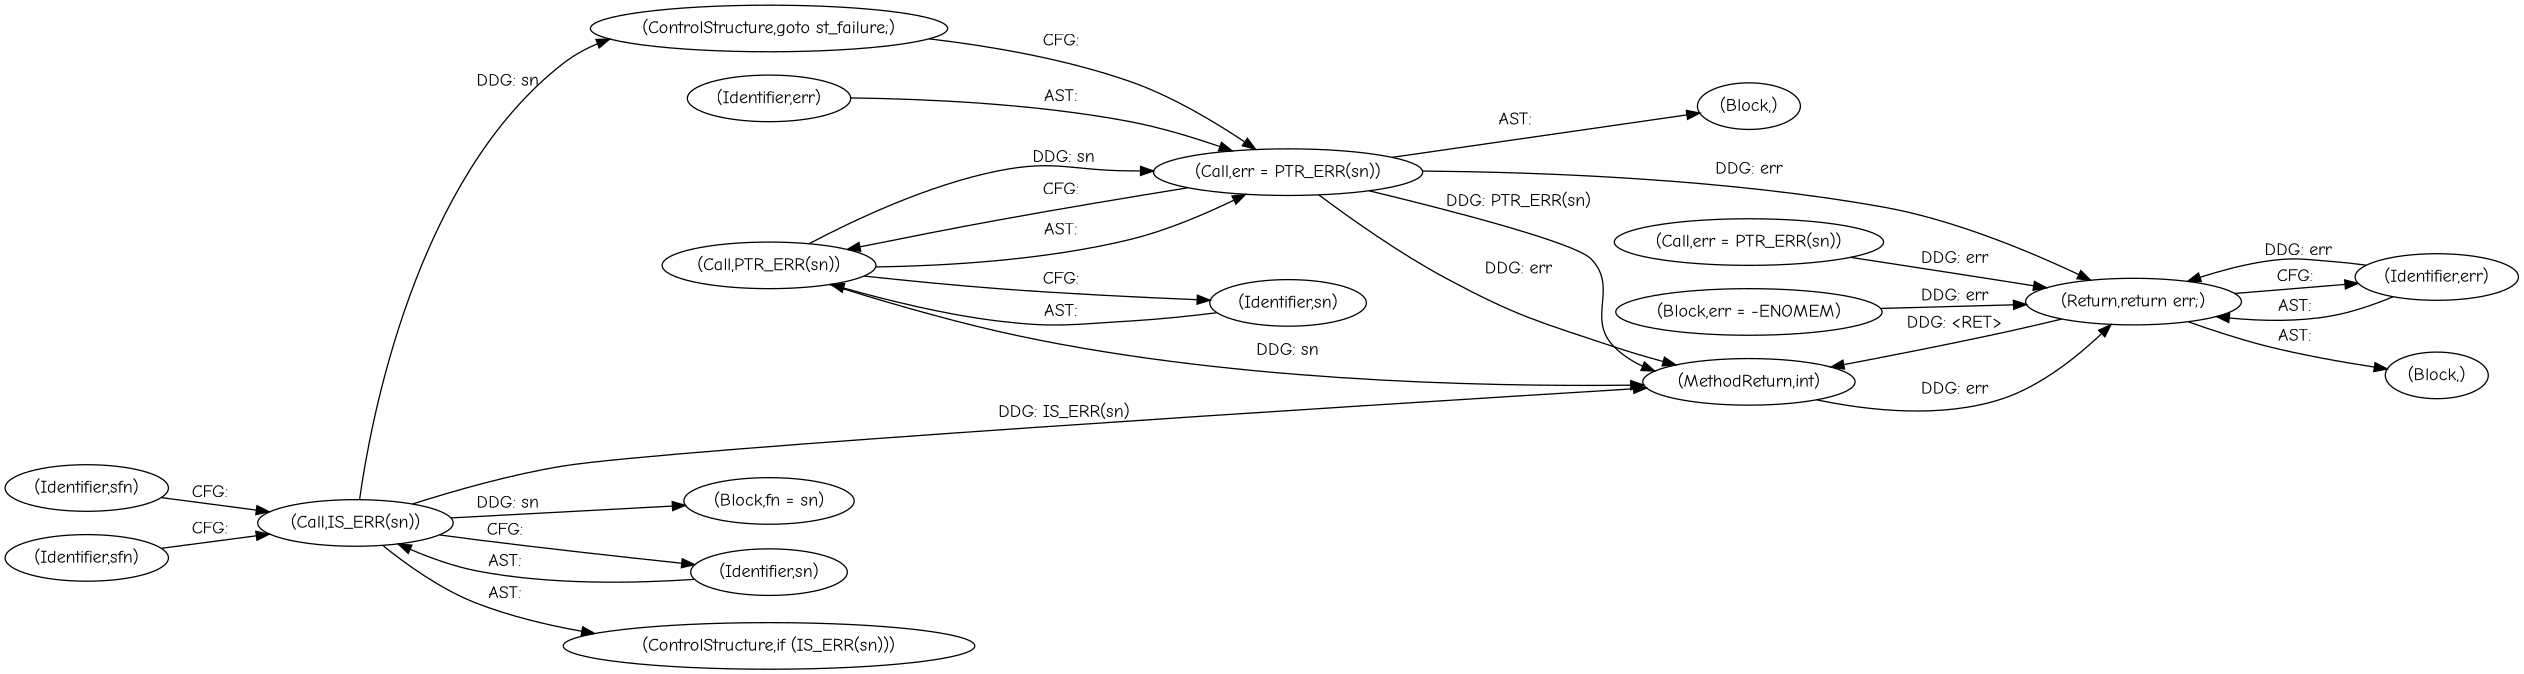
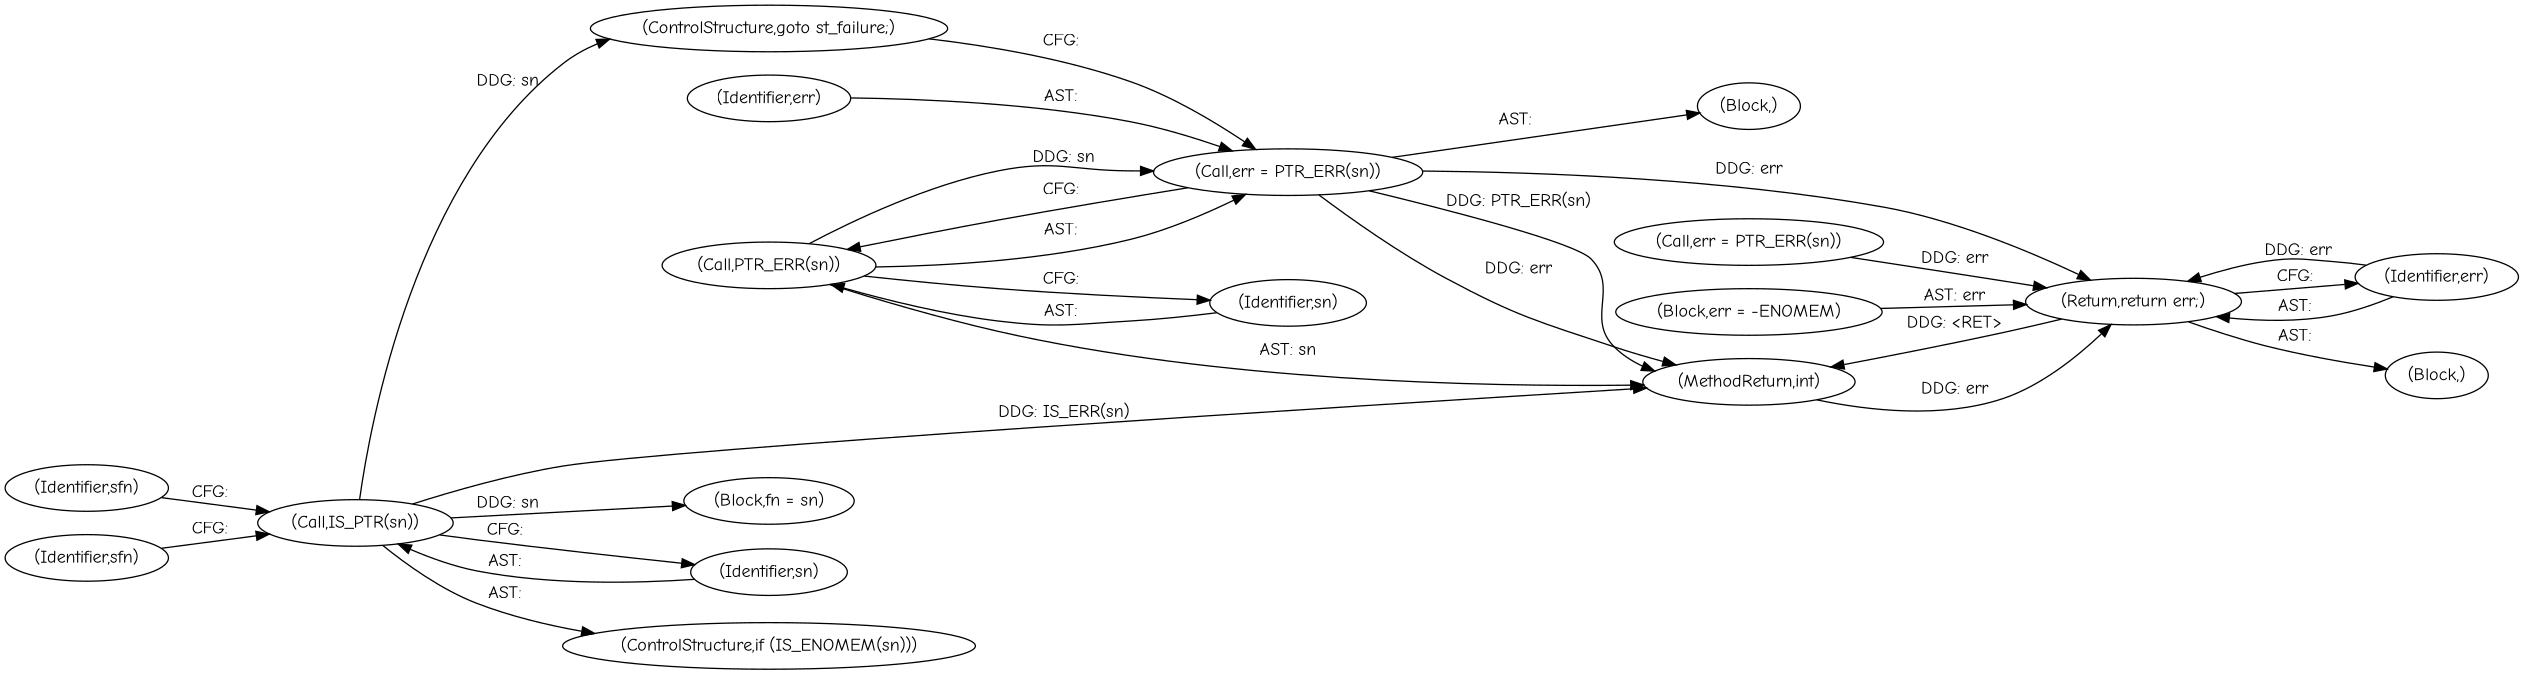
(1955, 296) -> (1955, 296)
(1288, 350) -> (1288, 350)
(355, 523) -> (355, 523)
(769, 646) -> (769, 646)
